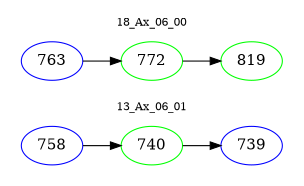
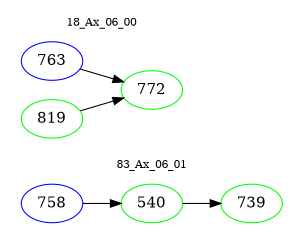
(196, 61) -> (97, 106)
(152, 108) -> (152, 165)
(152, 146) -> (152, 203)
(252, 146) -> (252, 203)
